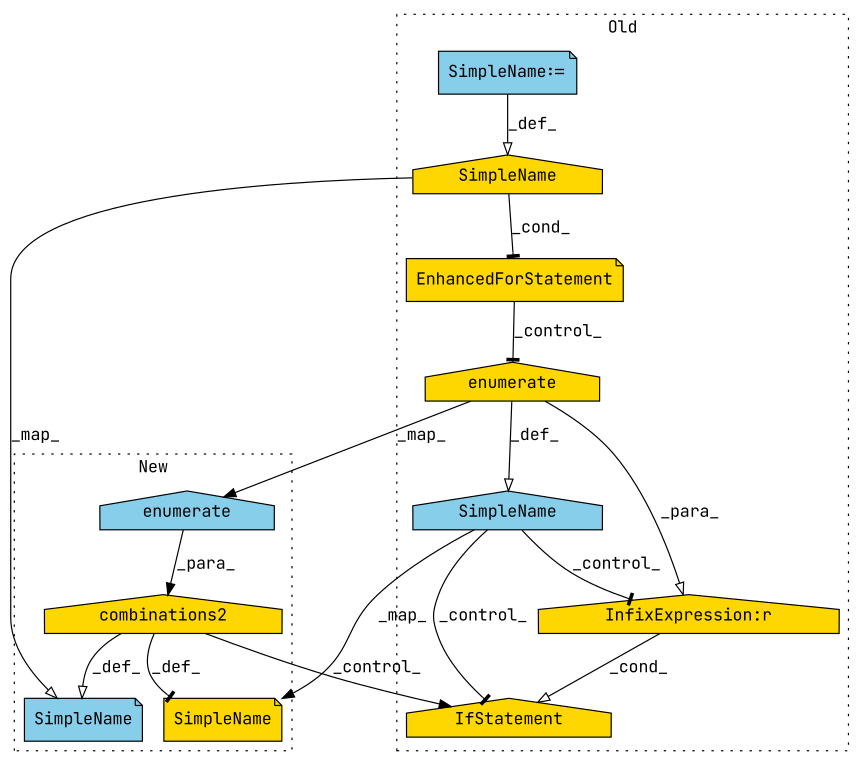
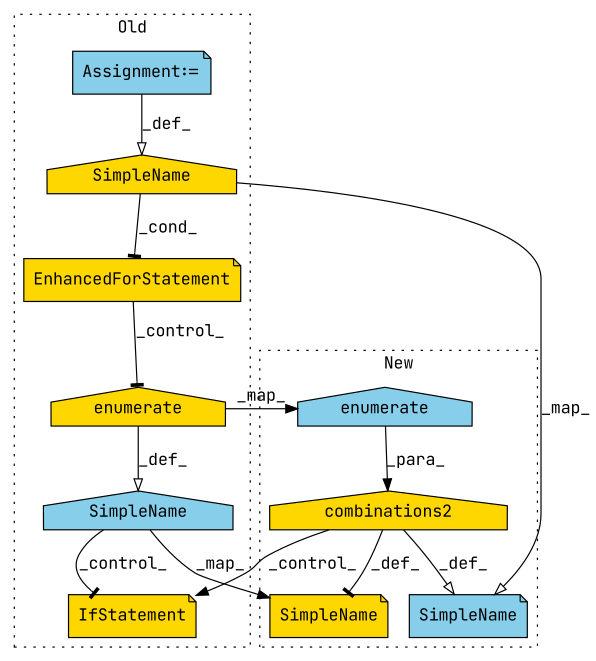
(508, 73) -> (142, 73)
(689, 616) -> none
(509, 720) -> (132, 616)
